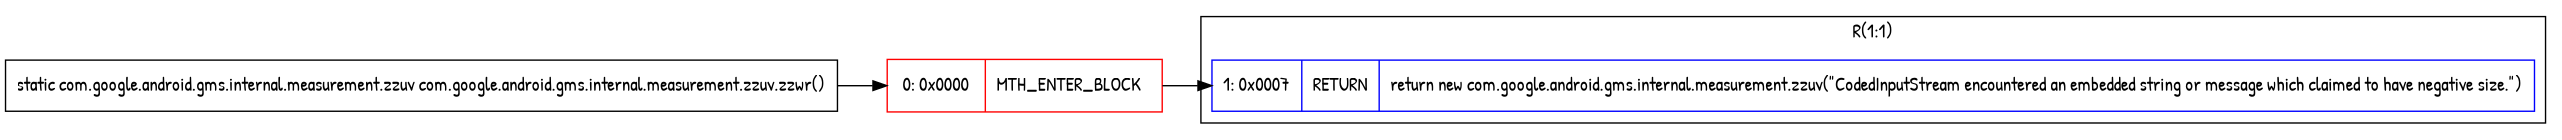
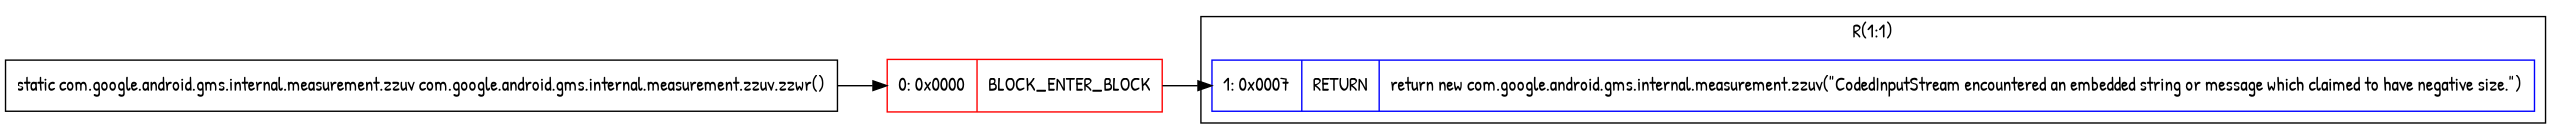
(1070, 85) -> (1070, 85)
